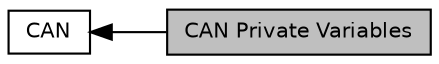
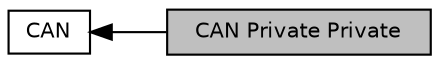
(299, 32) -> (299, 32)
